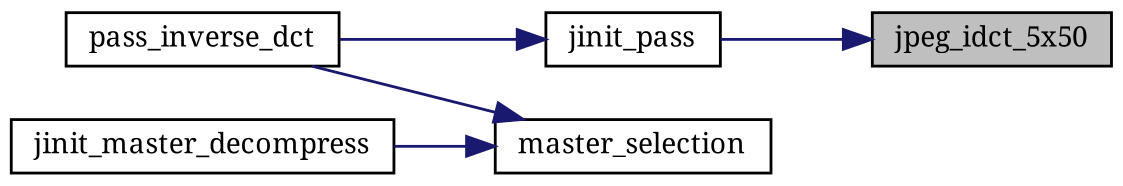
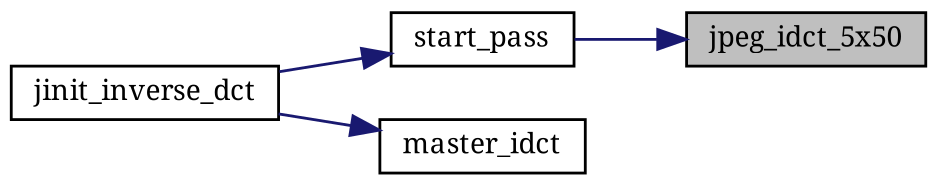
(203, 39) -> (145, 93)
(633, 39) -> (483, 39)
(203, 146) -> none
(633, 146) -> (483, 146)
